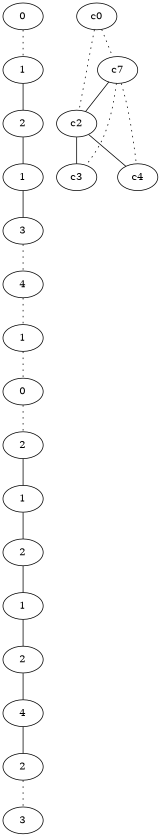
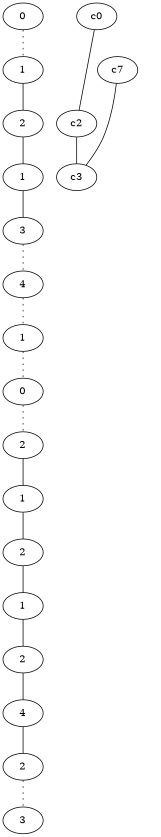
(107, 43) -> none
(87, 70) -> (87, 70)
(97, 97) -> none
(107, 127) -> (107, 127)
(138, 177) -> none
